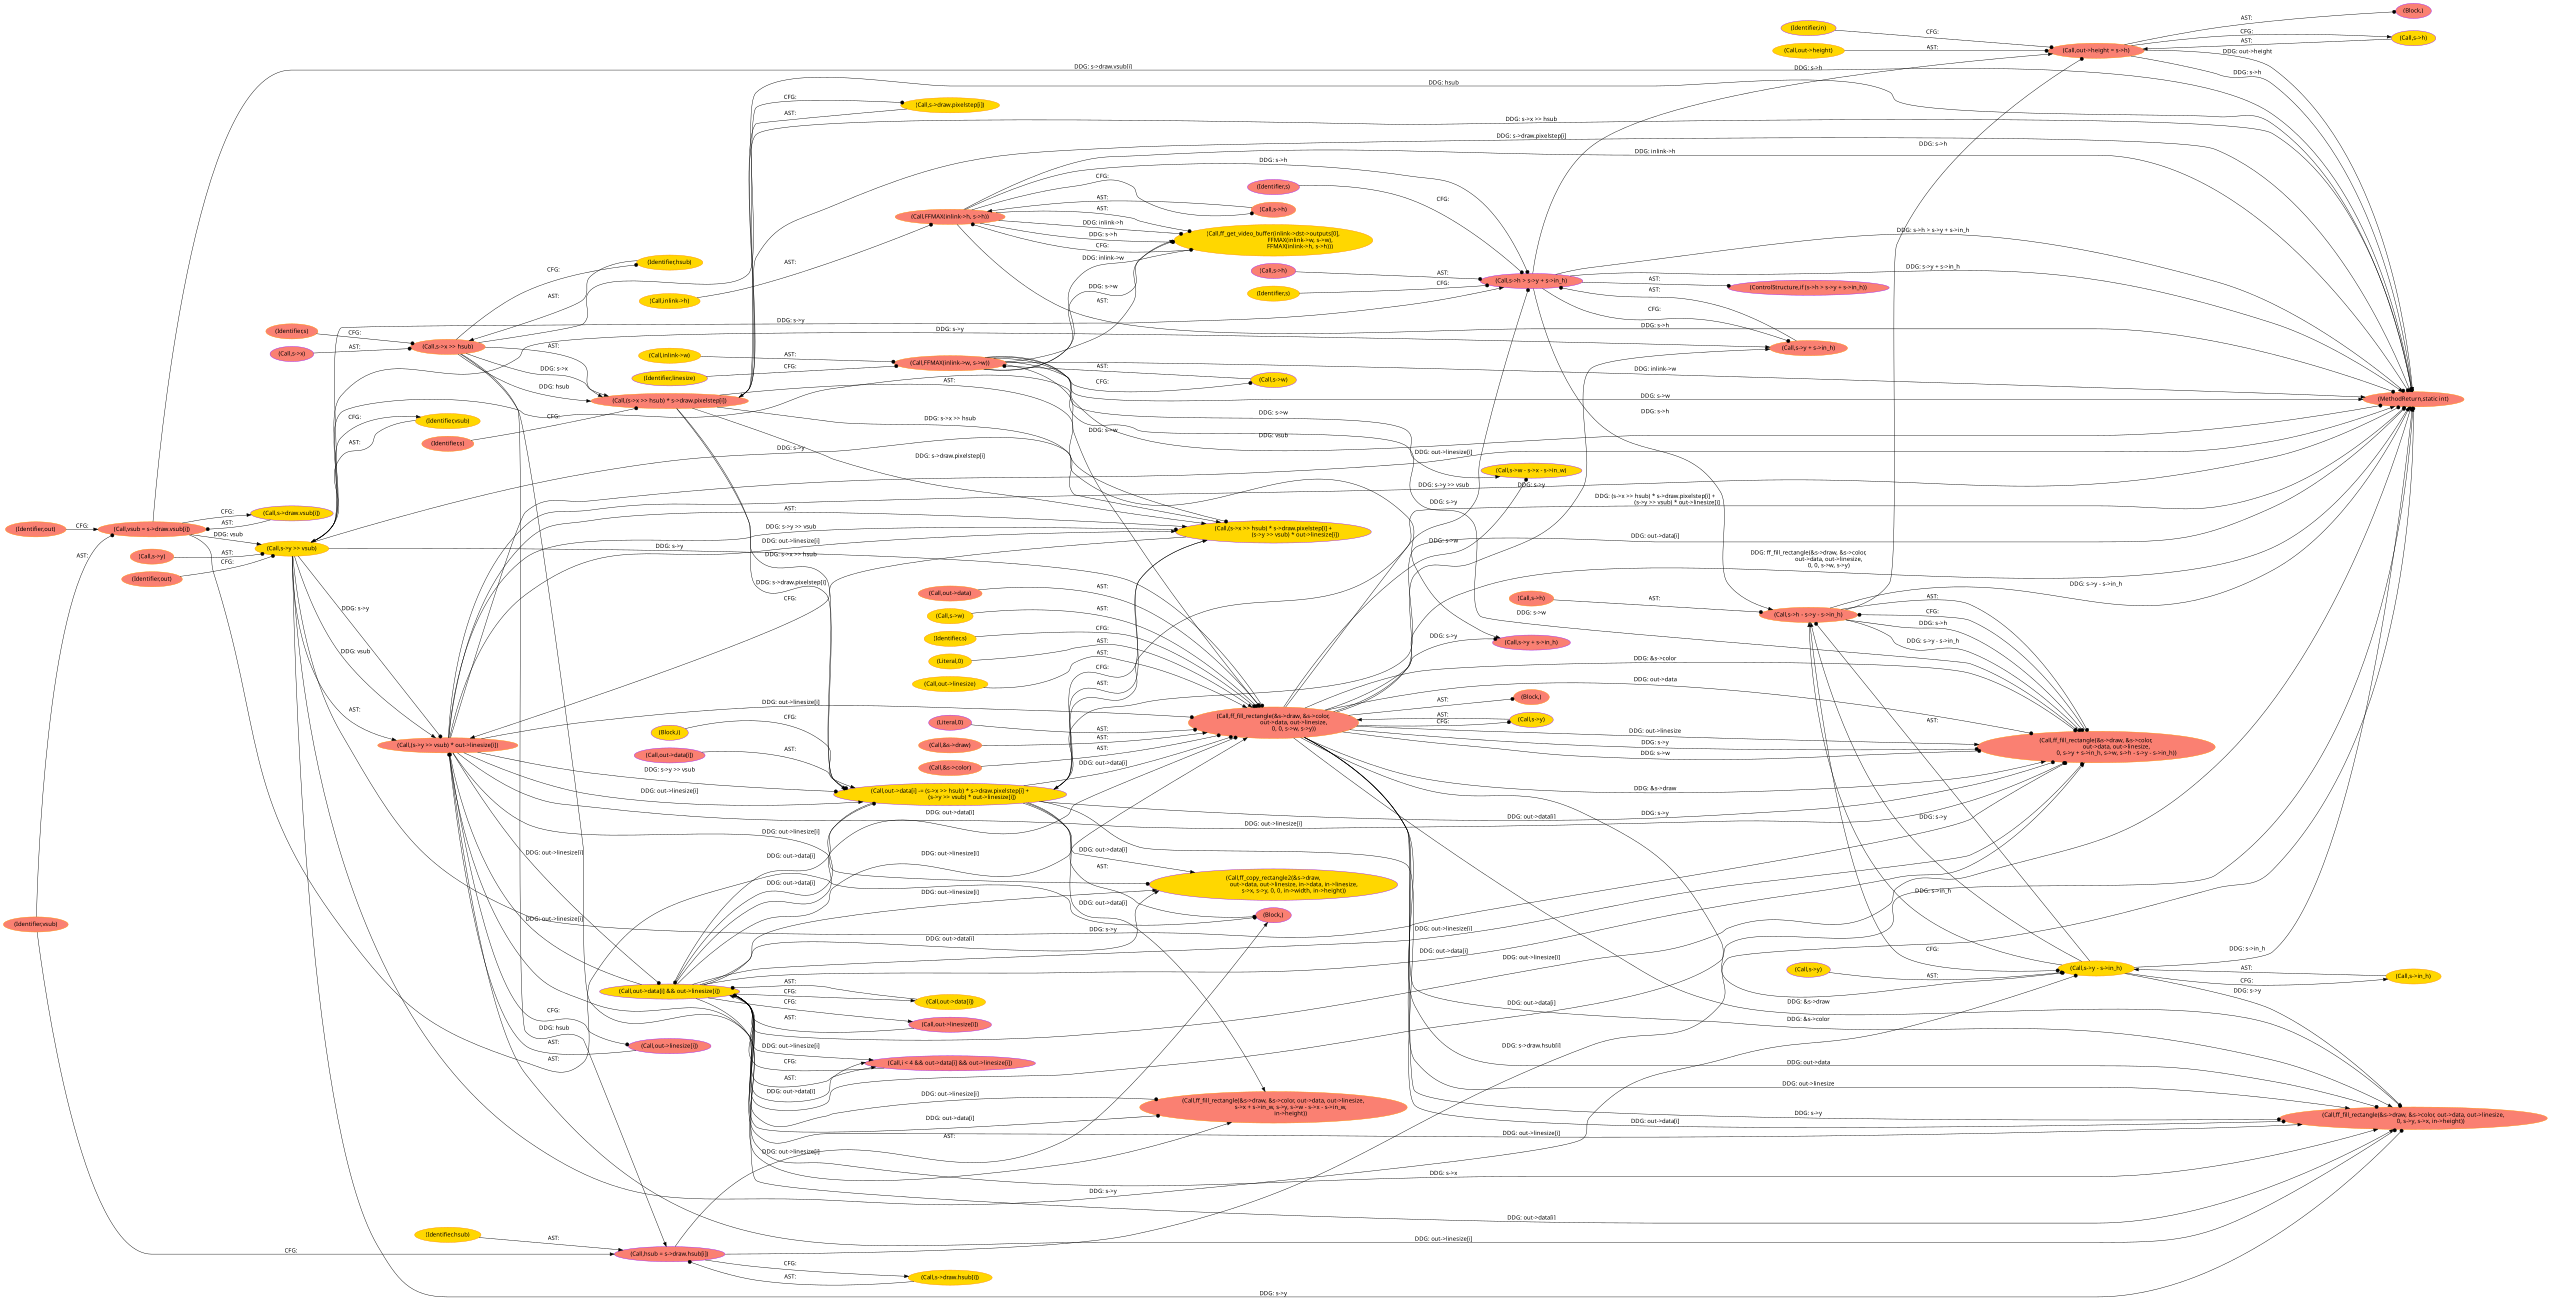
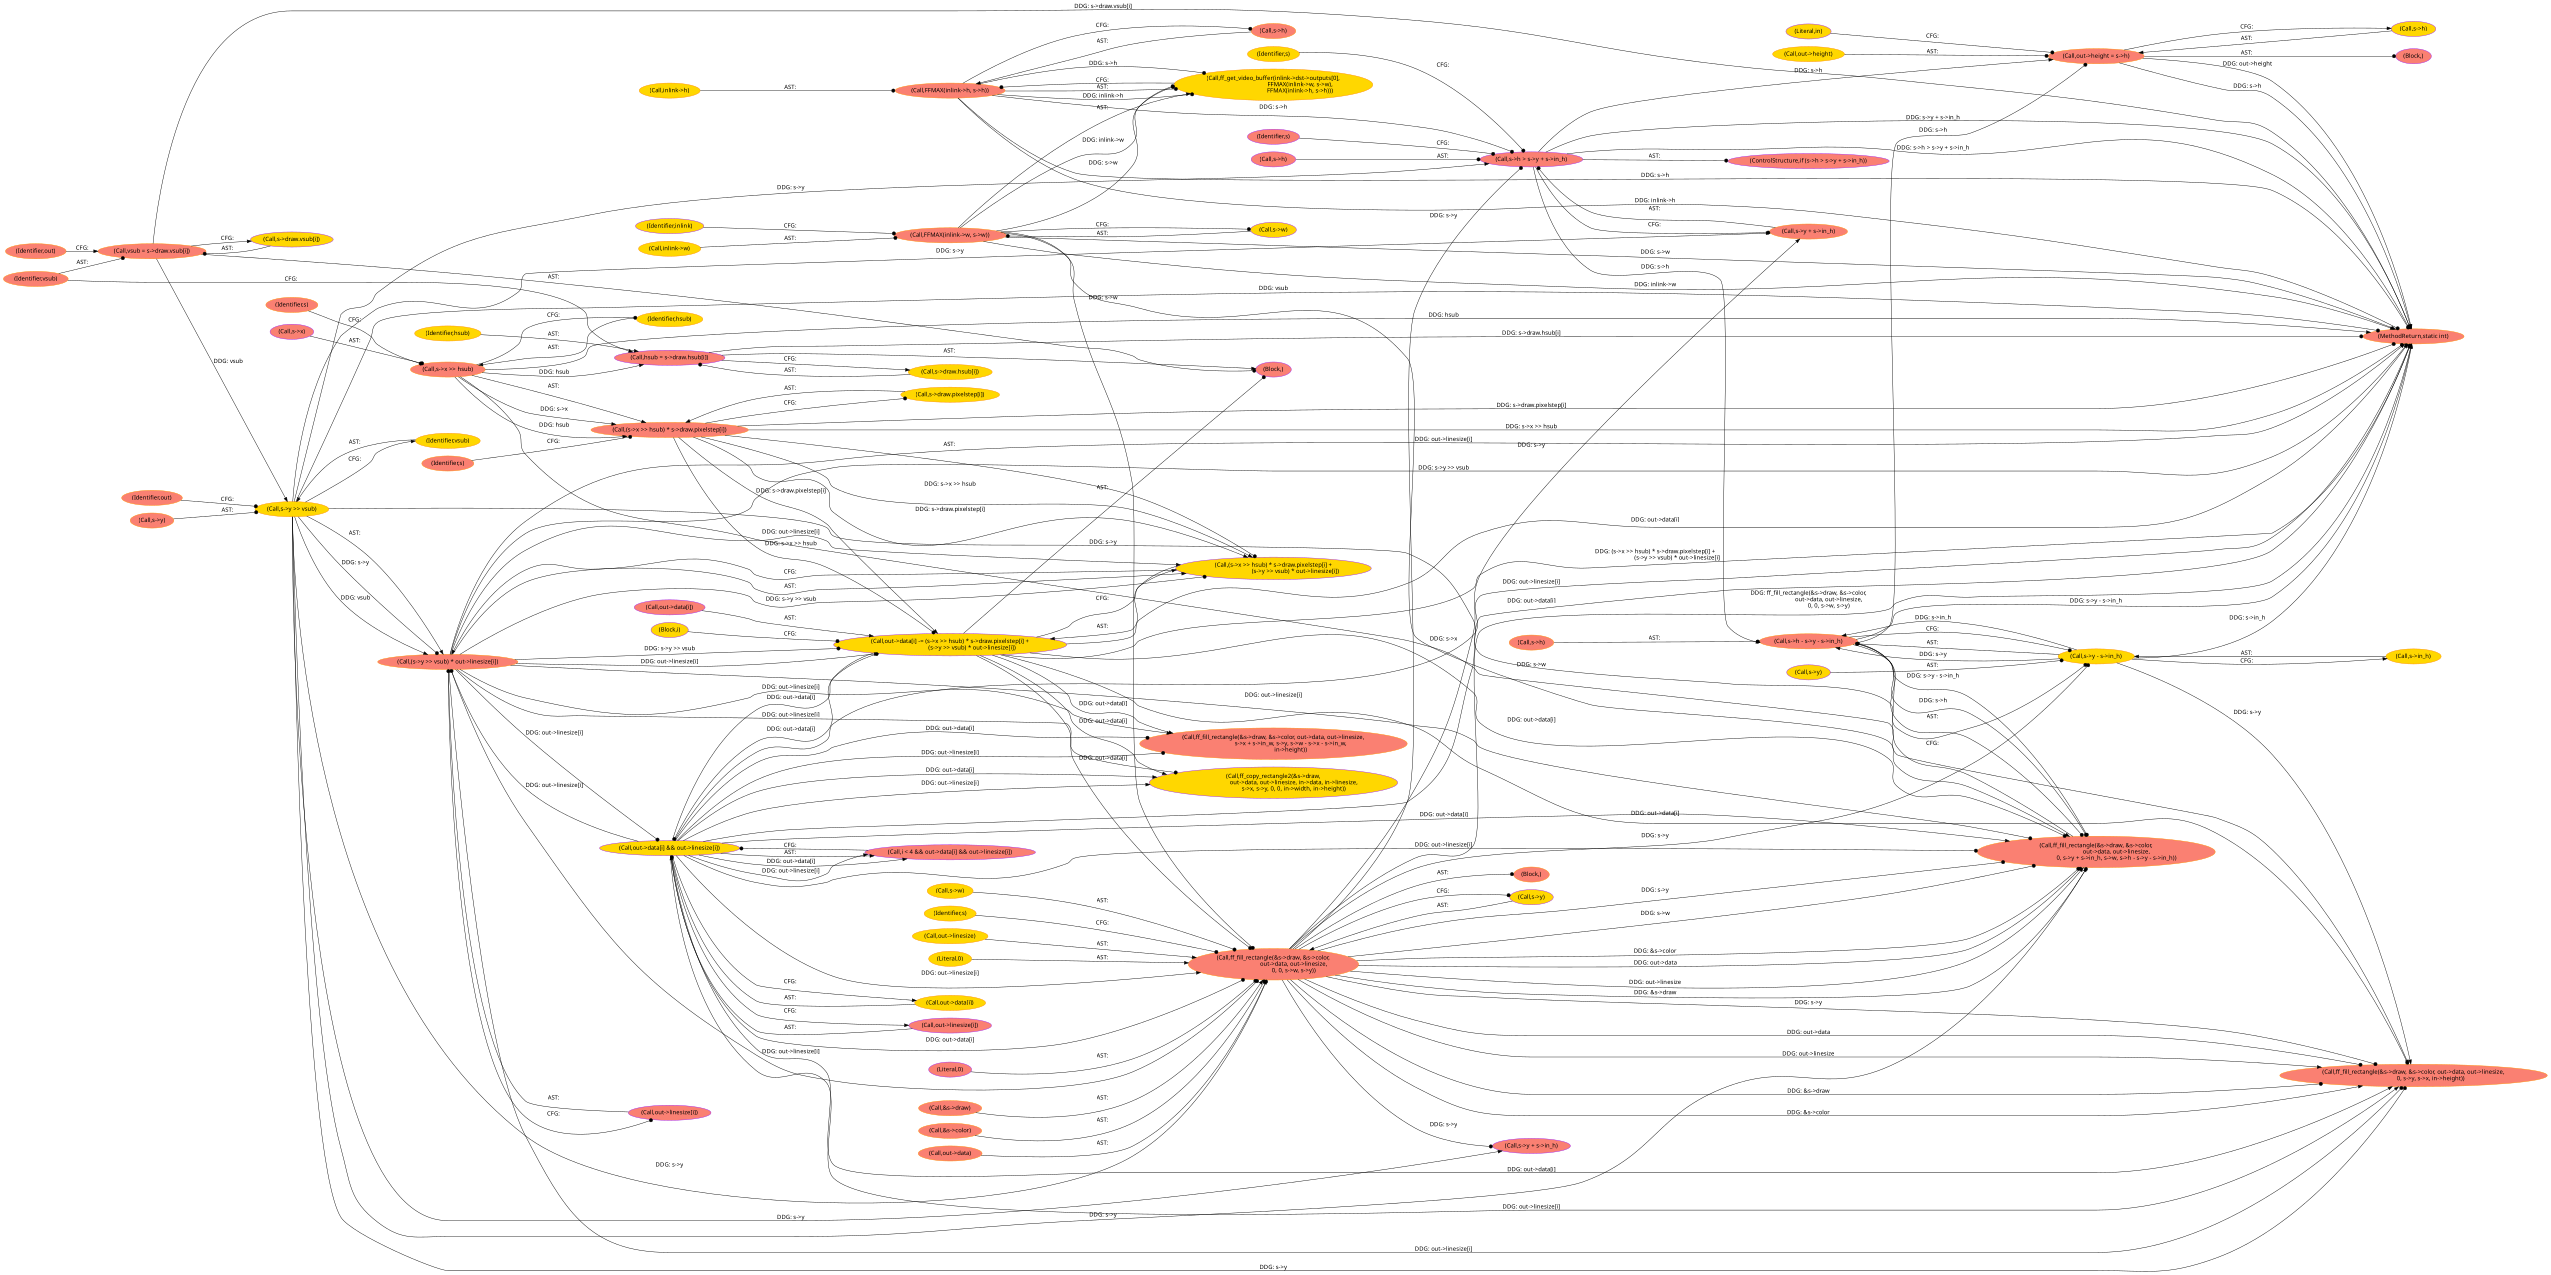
(1809, 28) -> (1809, 31)
(670, 378) -> (670, 226)
(1531, 471) -> none
